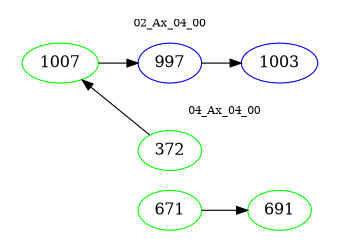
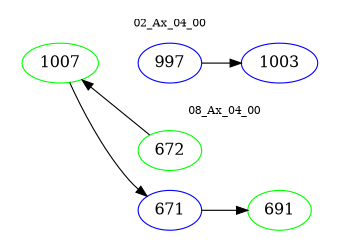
(113, 63) -> (99, 139)
(225, 111) -> (225, 111)
(170, 151) -> (170, 151)
(170, 210) -> (170, 210)
